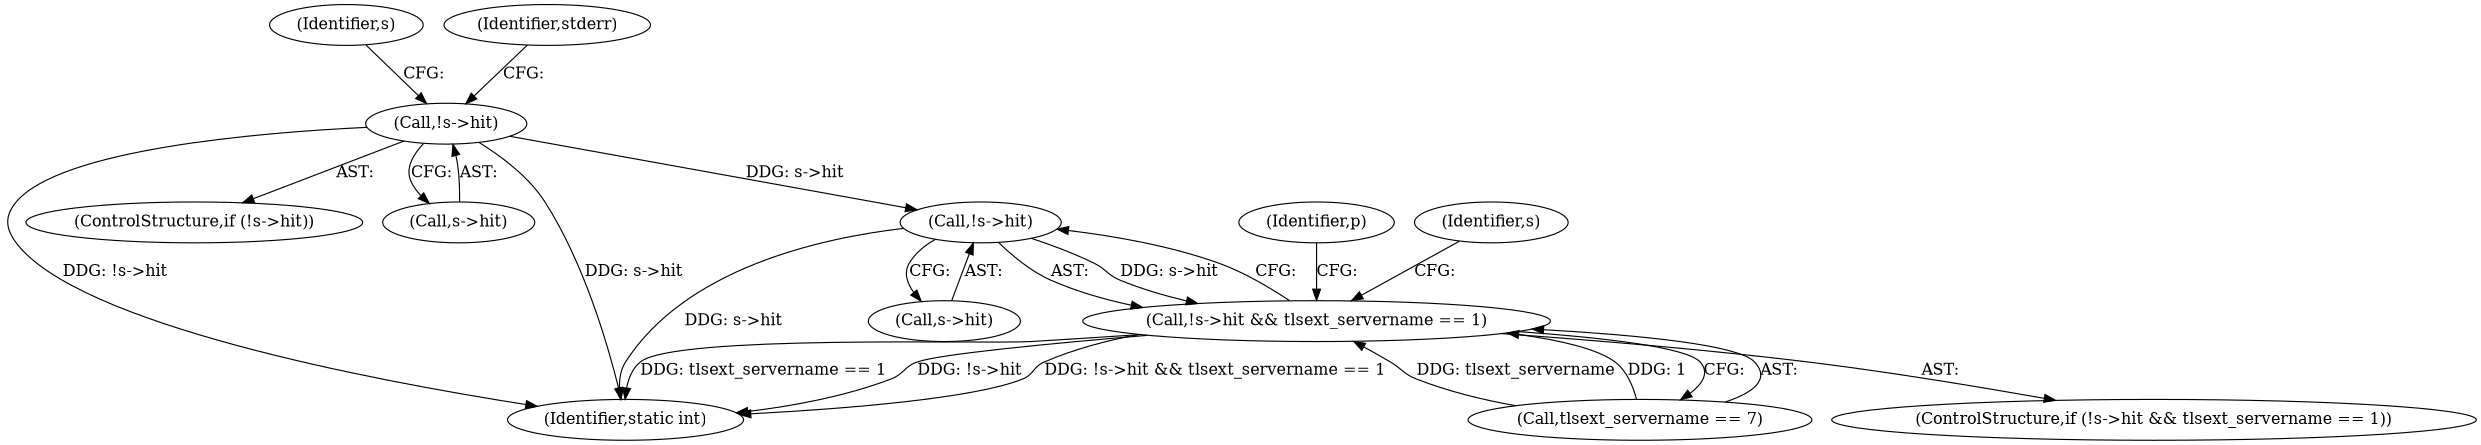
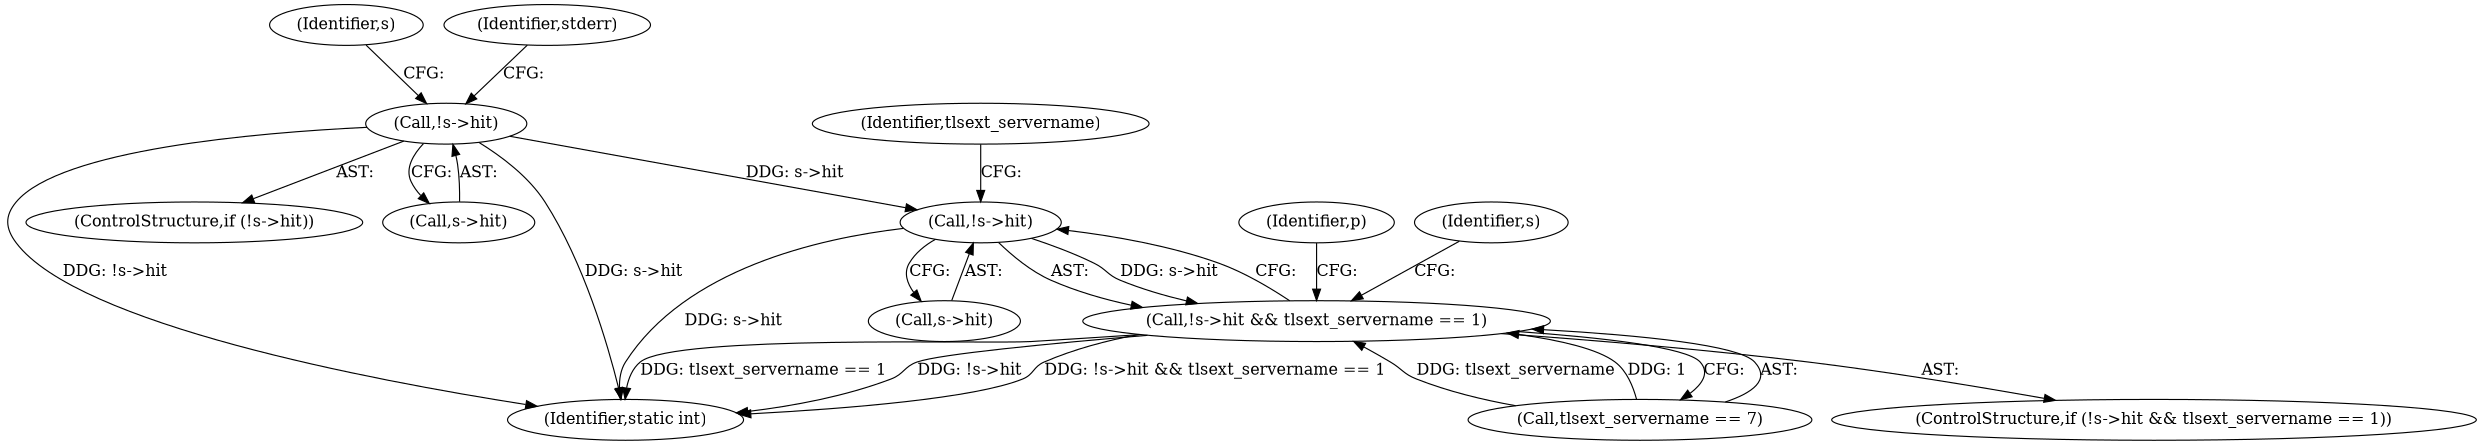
none -> (981, 124)
